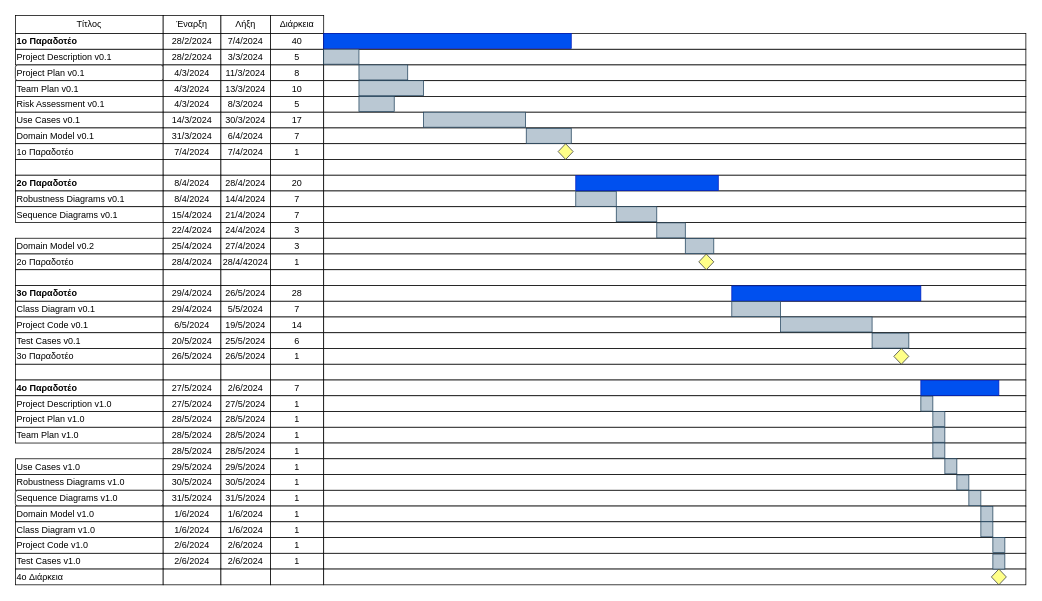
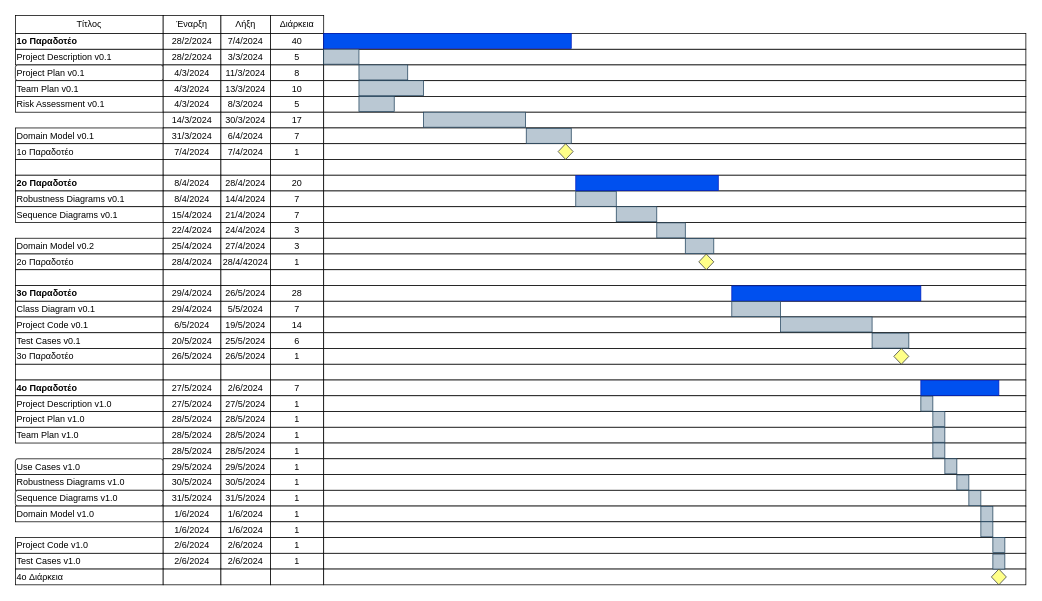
(89, 120) -> none
(89, 467) -> (89, 467)
(89, 530) -> none
